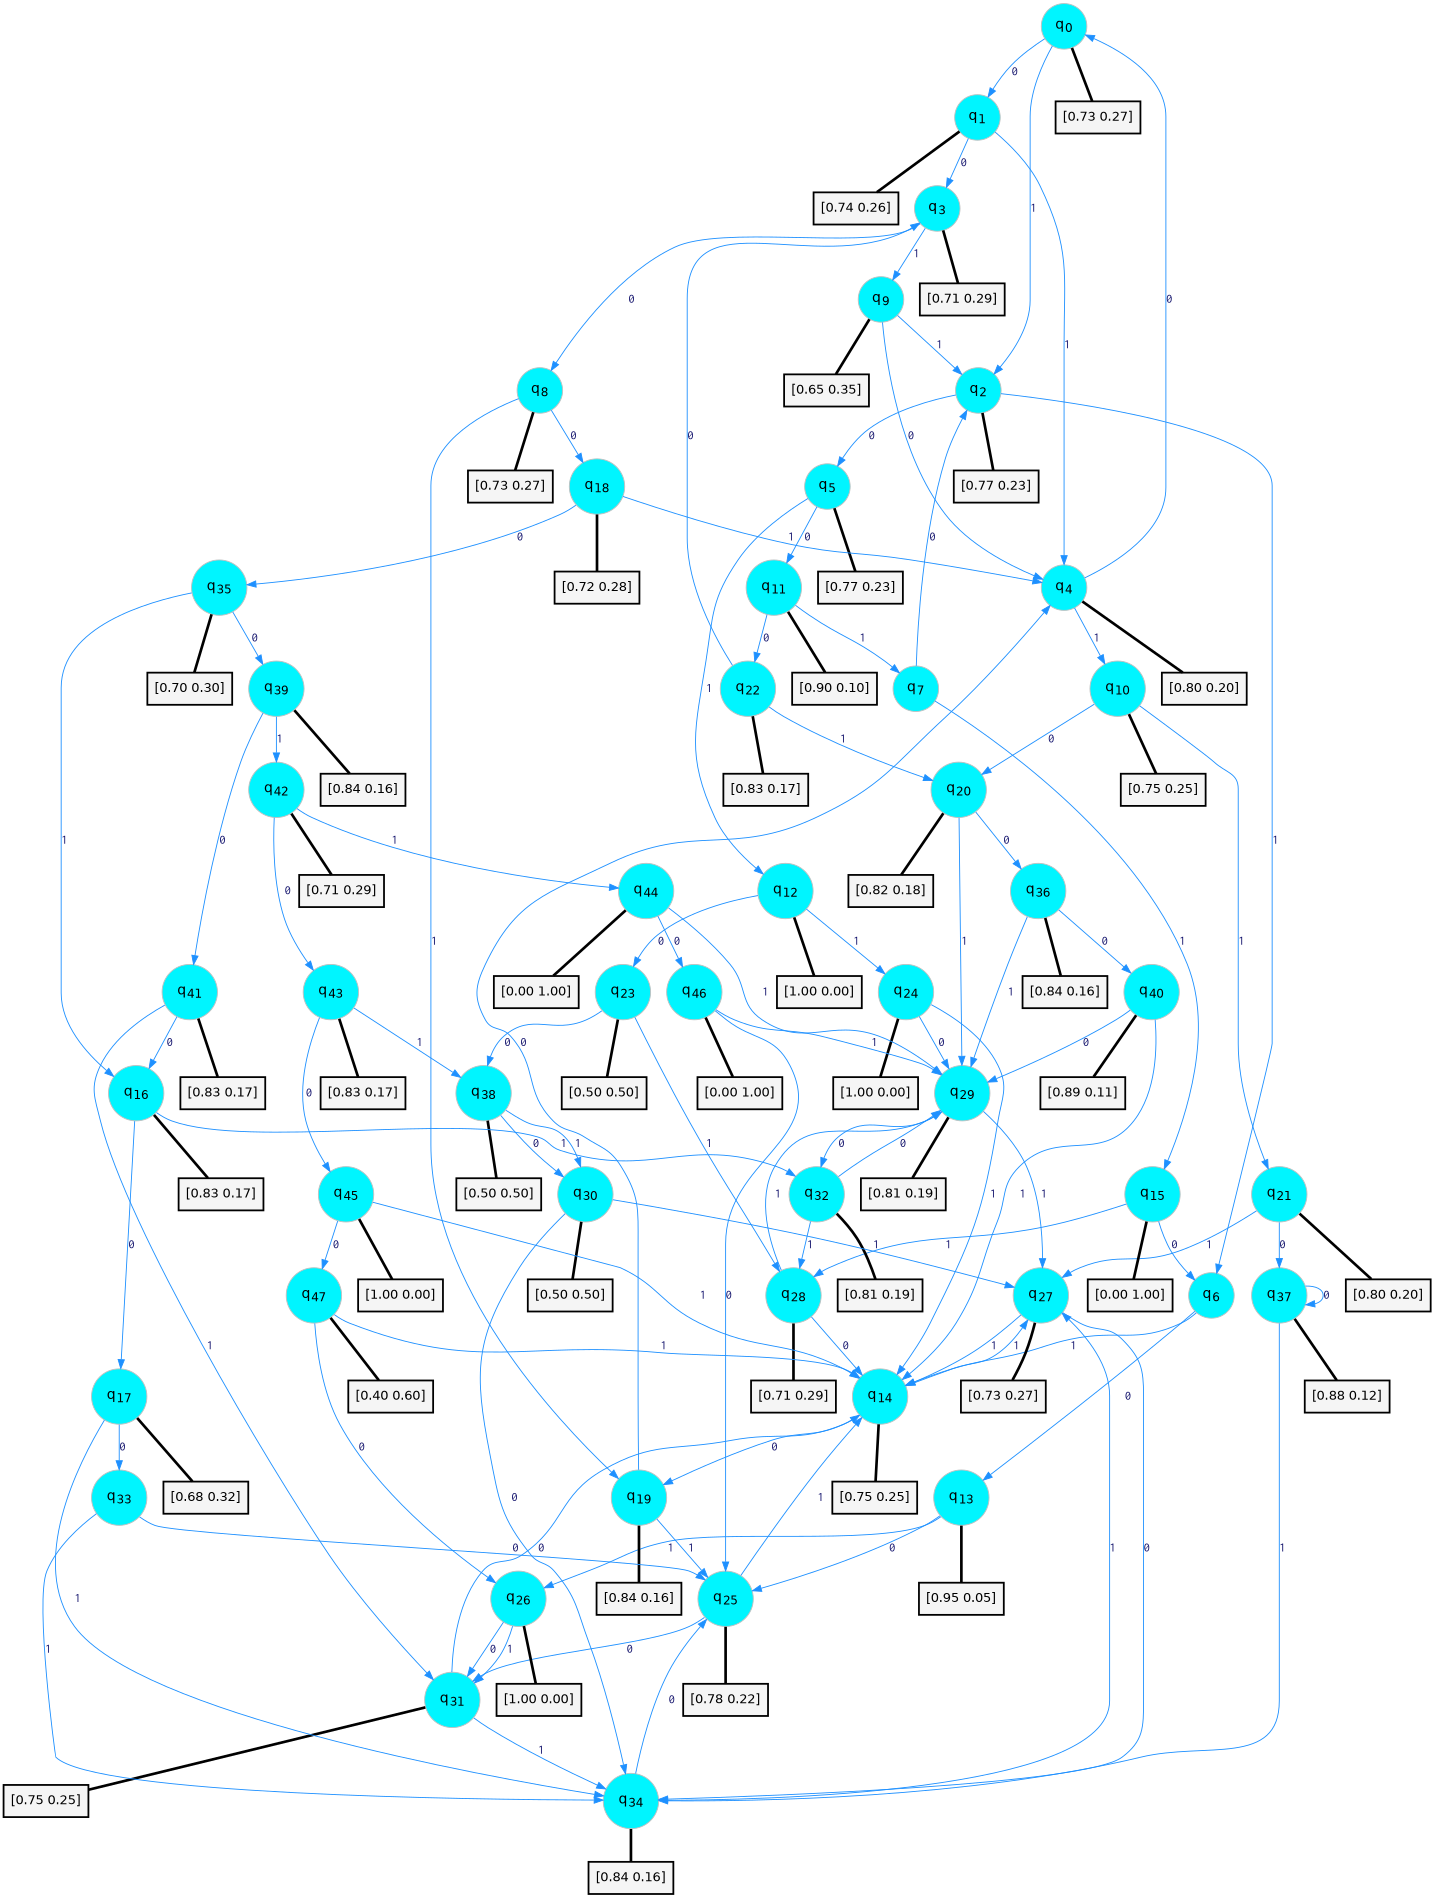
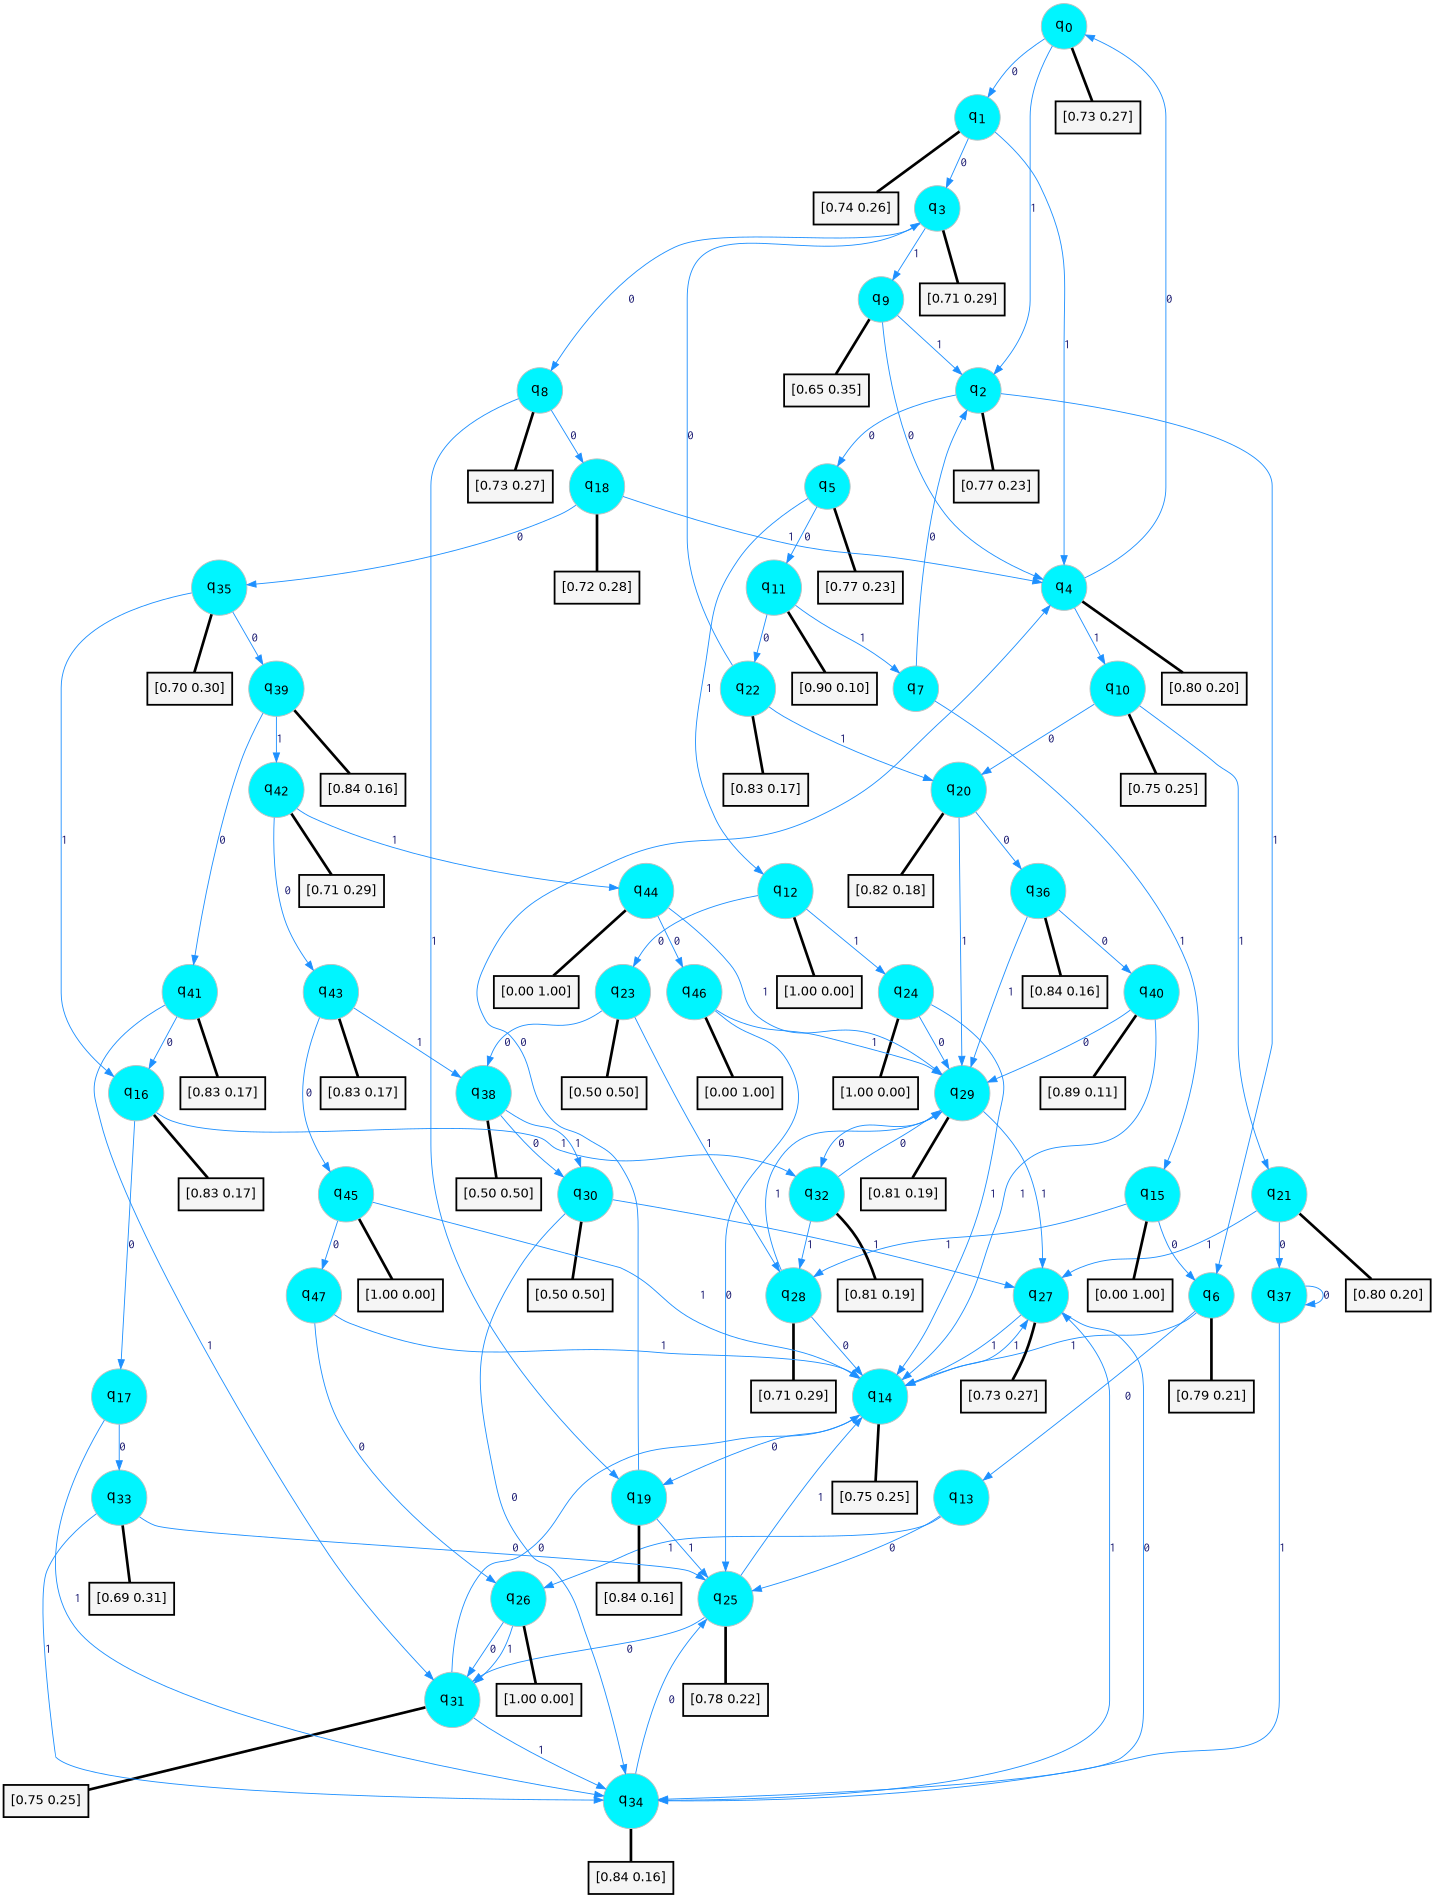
(391, 1397) -> none
none -> (1211, 1397)
(1347, 1397) -> none
(206, 1498) -> none
none -> (132, 1599)
(961, 1599) -> none
